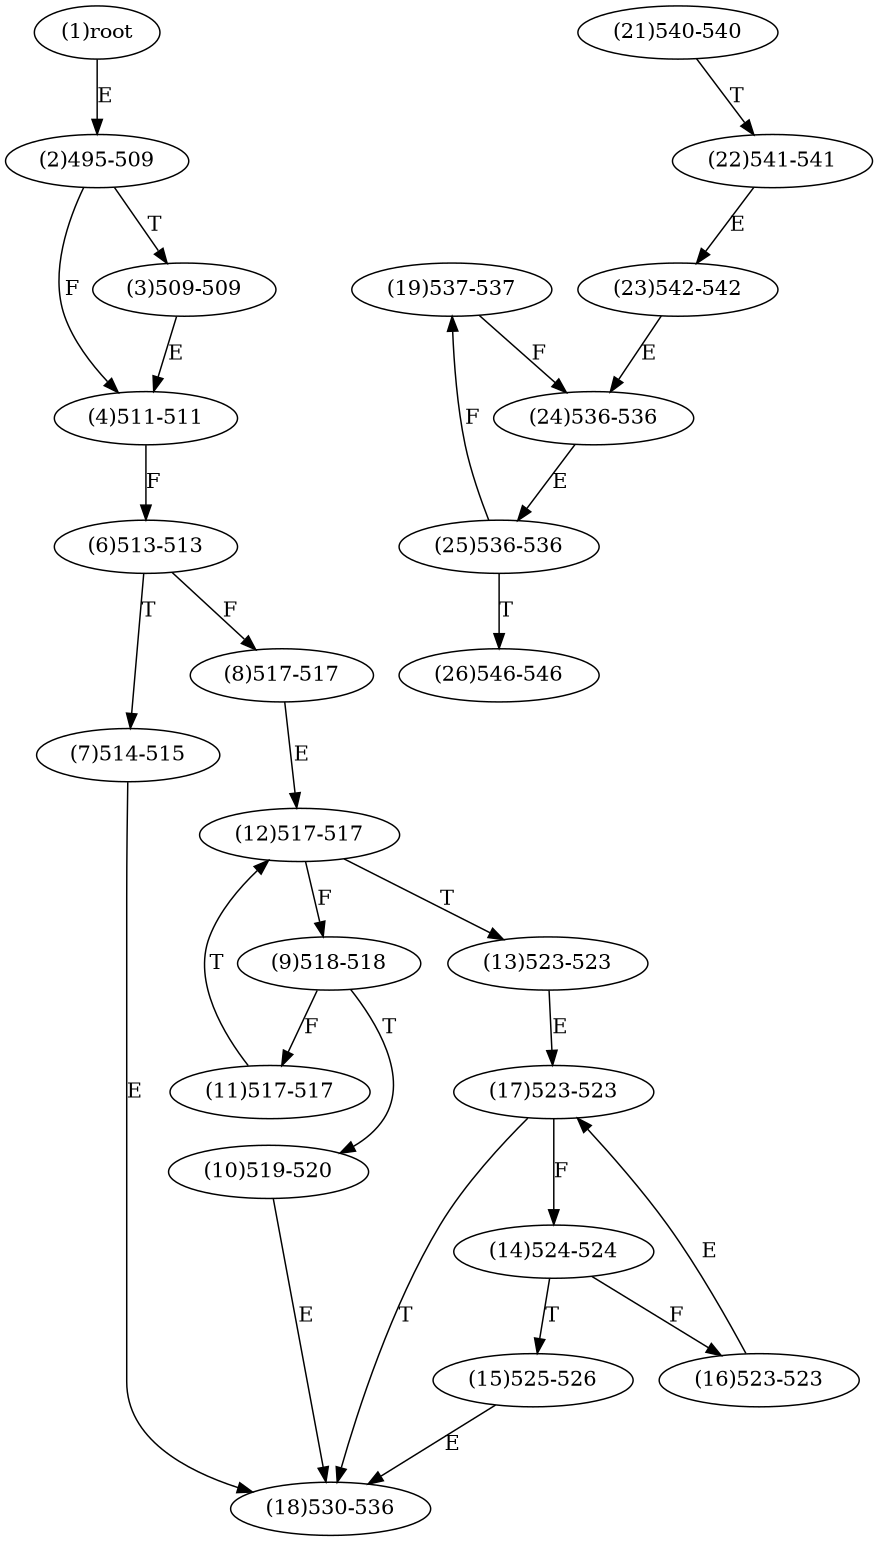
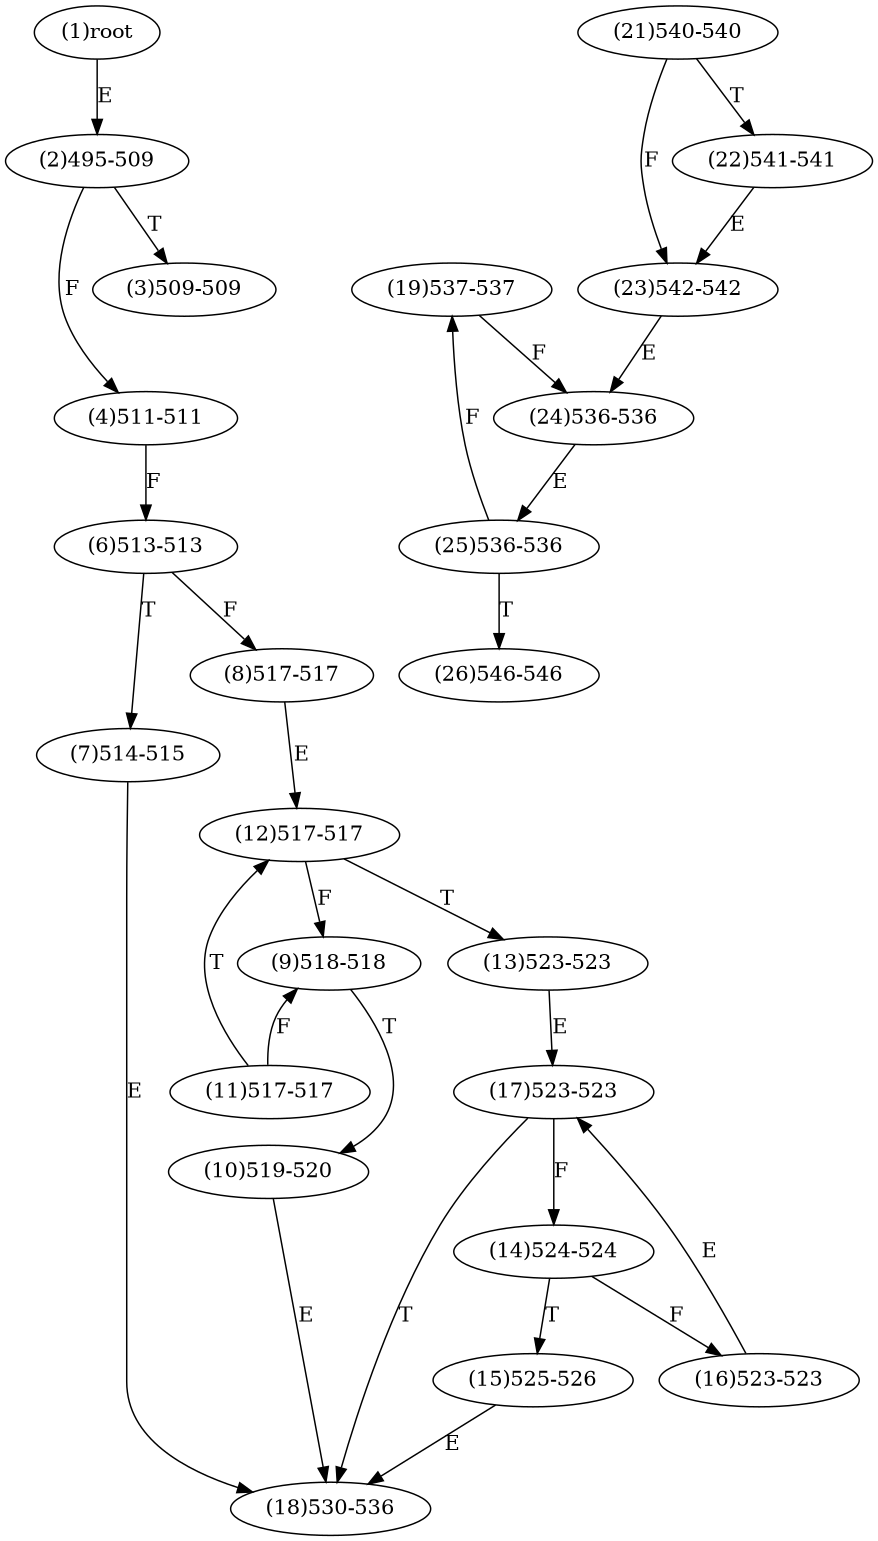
none -> (641, 153)
(167, 347) -> none
(303, 1021) -> (271, 1030)
